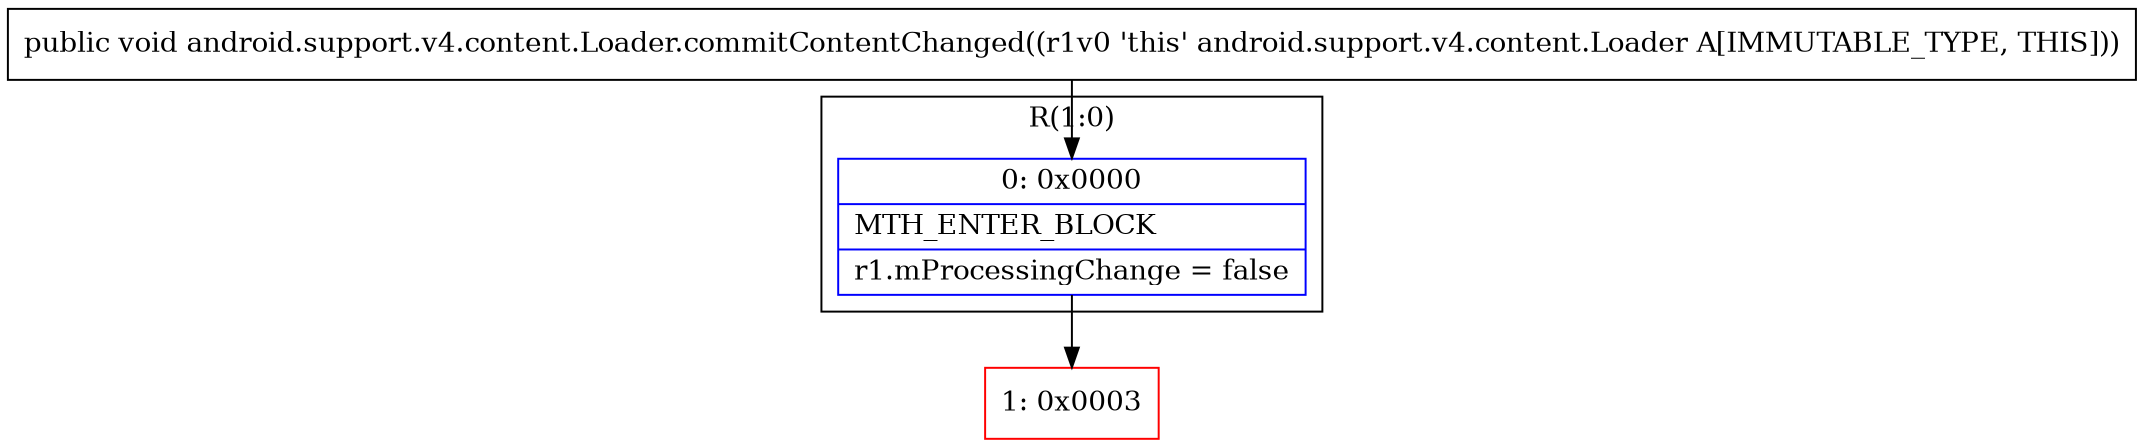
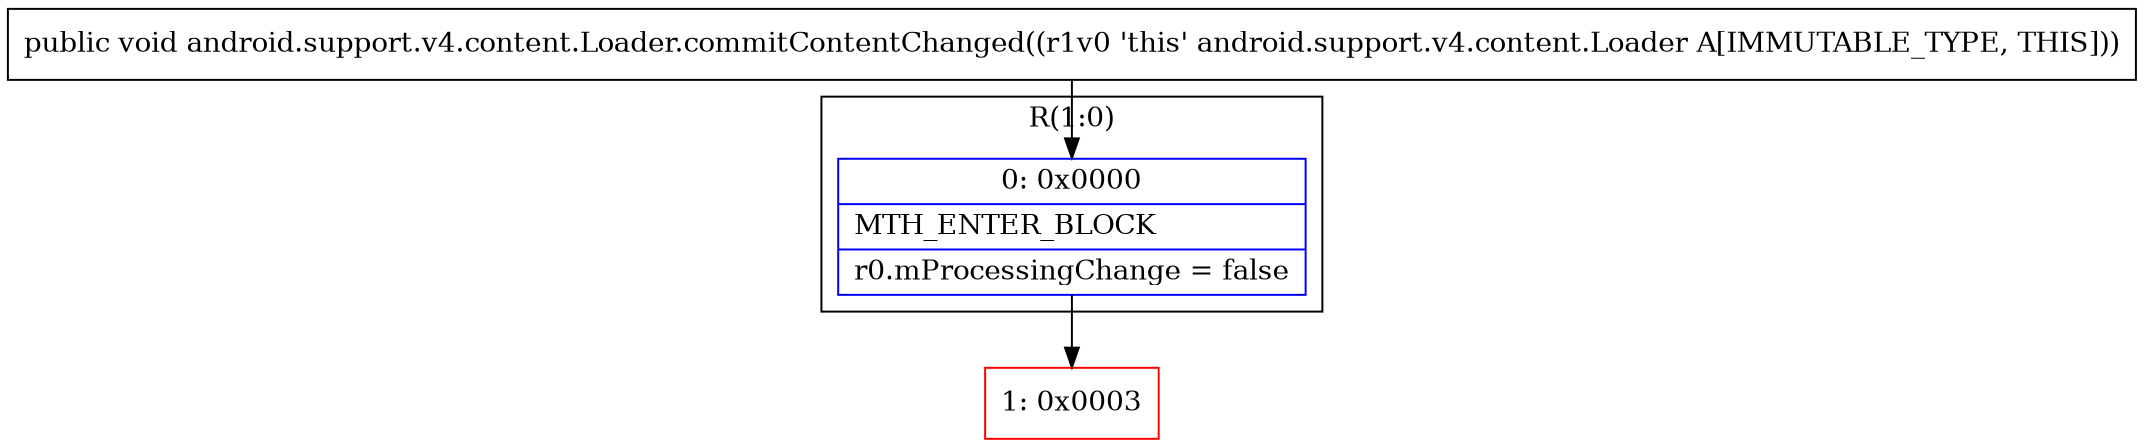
(1072, 271) -> (1072, 271)
